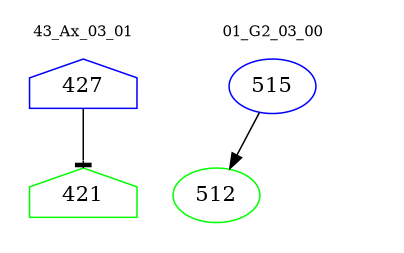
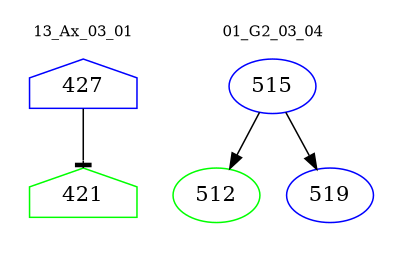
(83, 33) -> (83, 33)
(273, 33) -> (273, 33)
none -> (330, 195)
